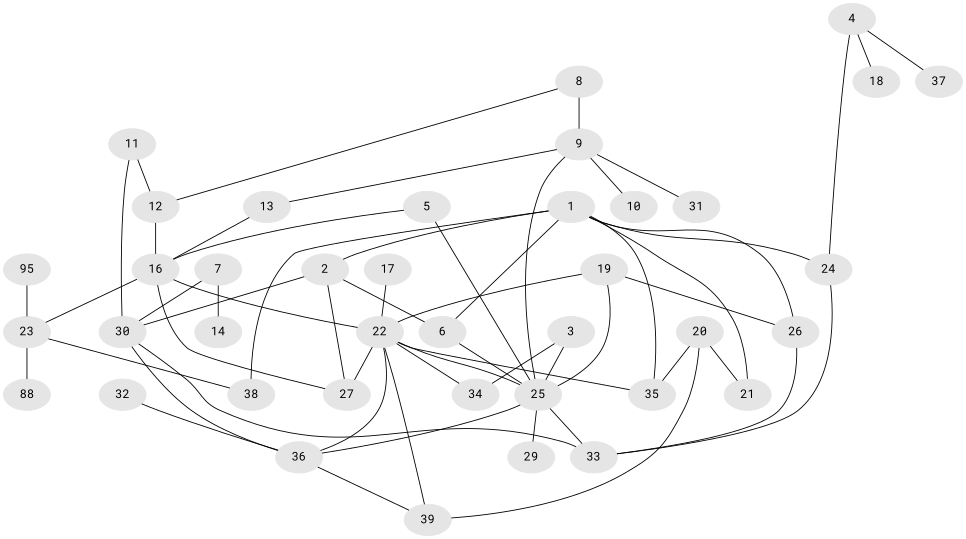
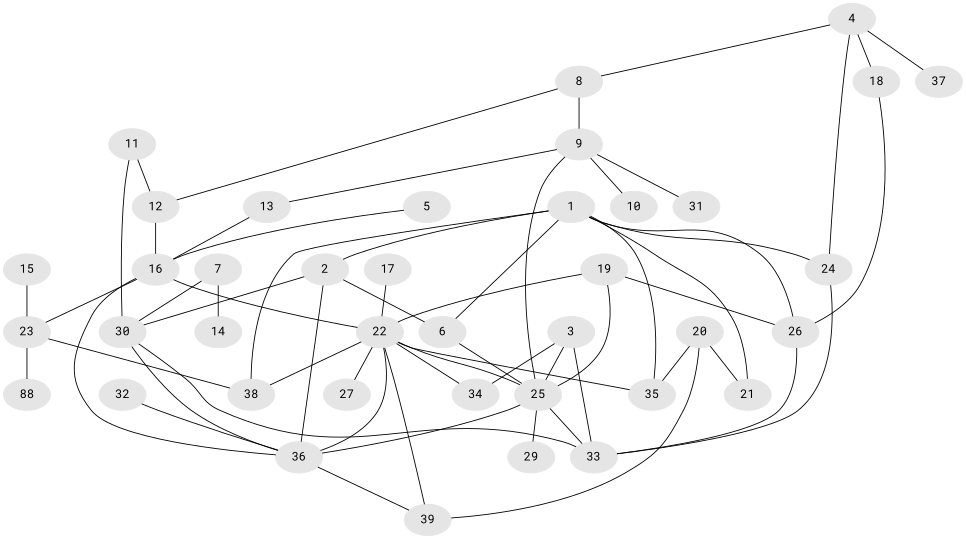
none -> (716, 50)
none -> (881, 223)
(27, 270) -> (27, 270)
(483, 301) -> none
(336, 332) -> (313, 356)
(221, 361) -> (104, 420)
none -> (318, 362)
none -> (583, 395)
